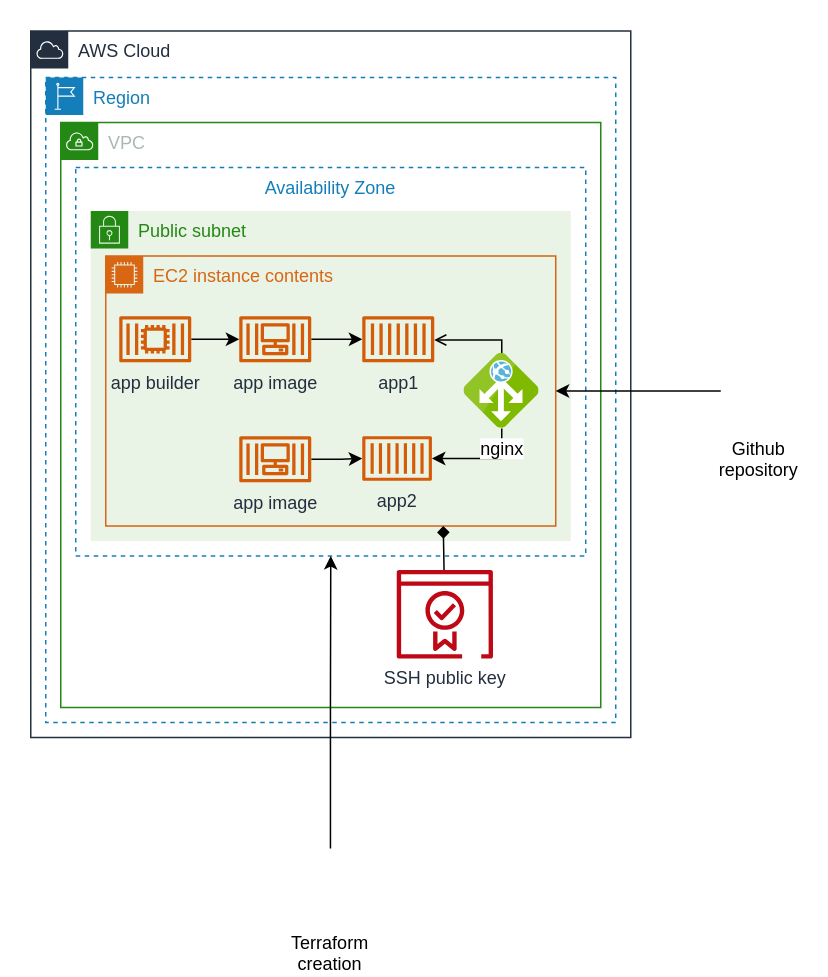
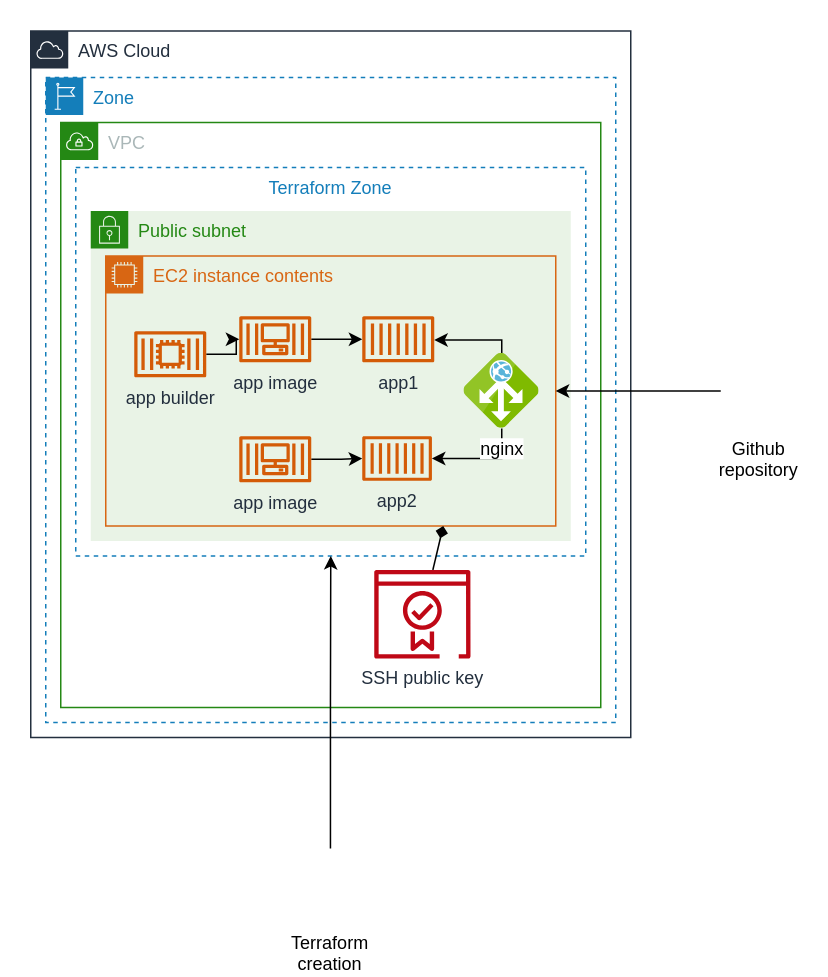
(122, 99) -> (114, 99)
(330, 188) -> (330, 188)
(155, 339) -> (170, 354)
(443, 340) -> (446, 340)
(445, 614) -> (422, 614)
